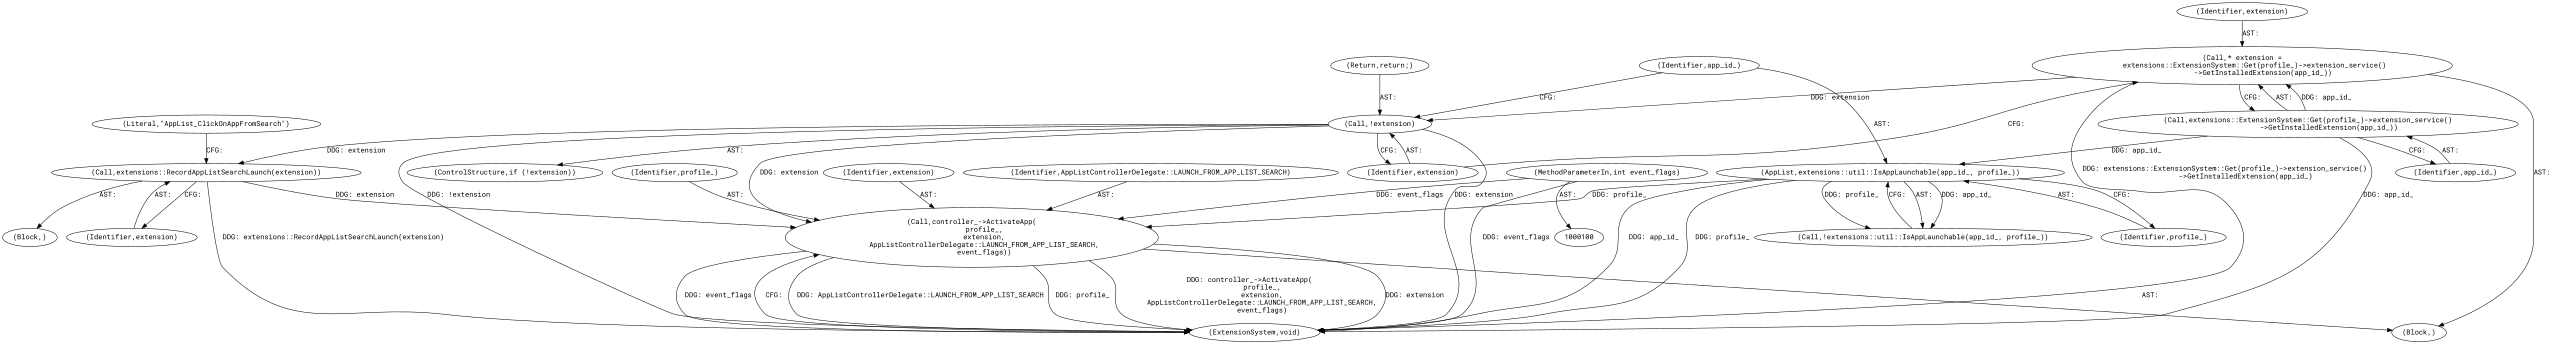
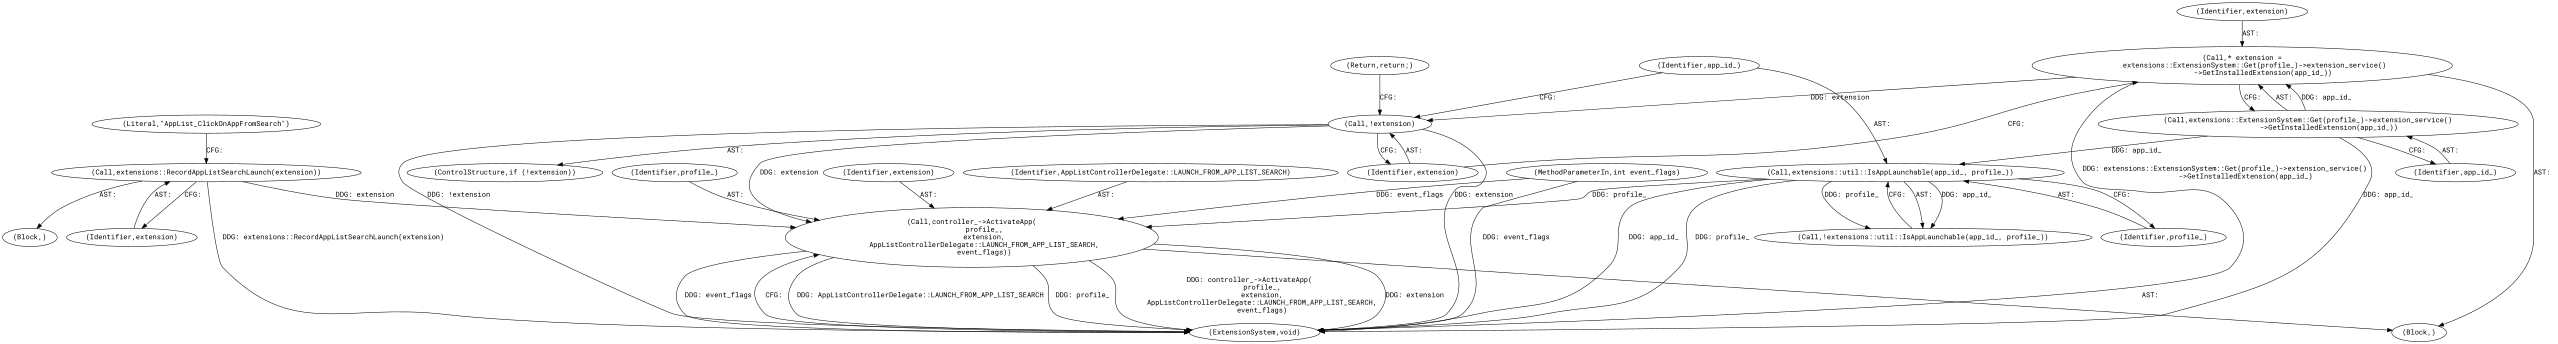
(1391, 98) -> (1391, 98)
(785, 128) -> none
(1890, 173) -> (1890, 173)
(1579, 237) -> none
